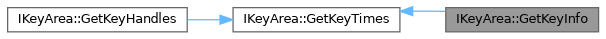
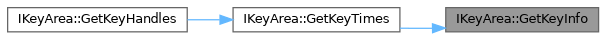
(429, 11) -> (416, 28)
